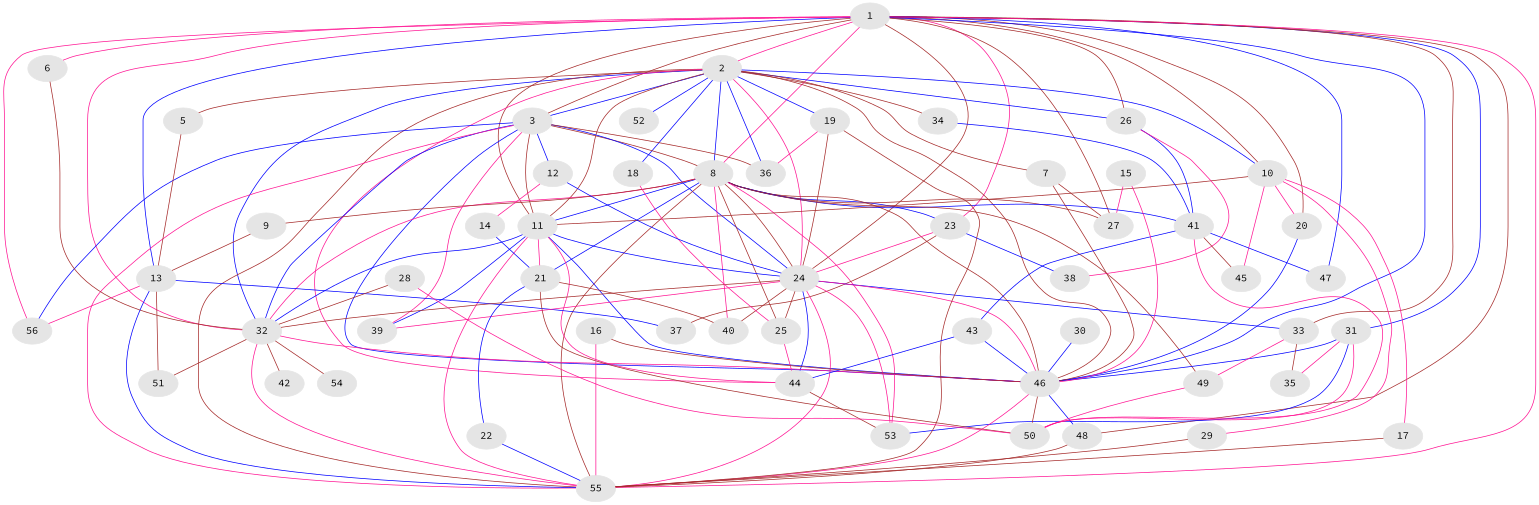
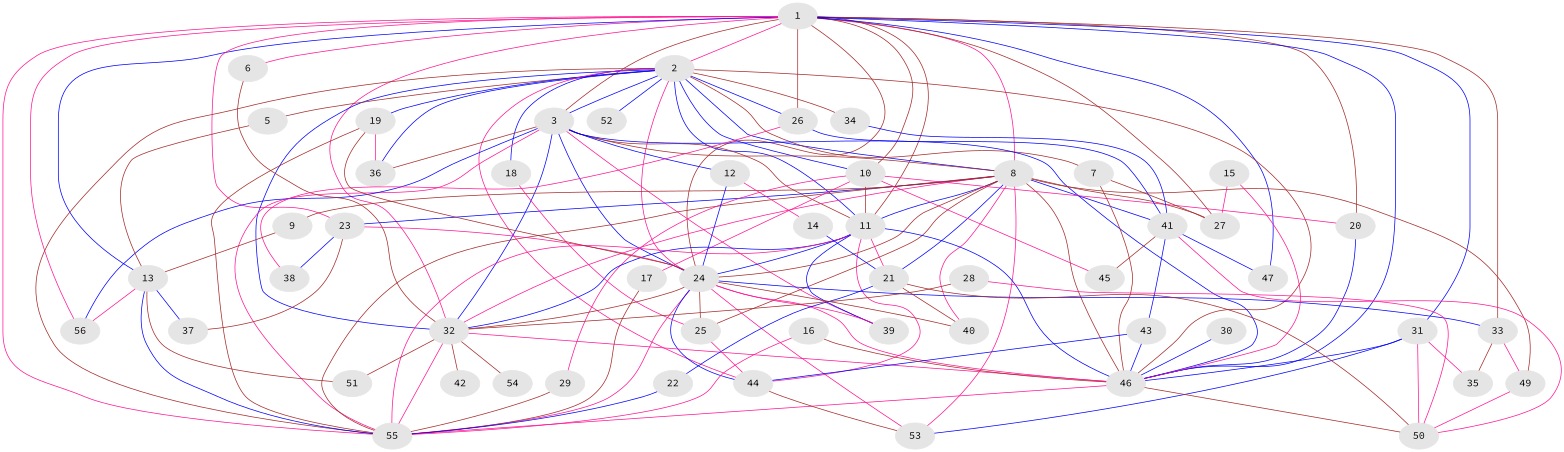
(603, 119) -> (782, 161)
(1082, 436) -> none
